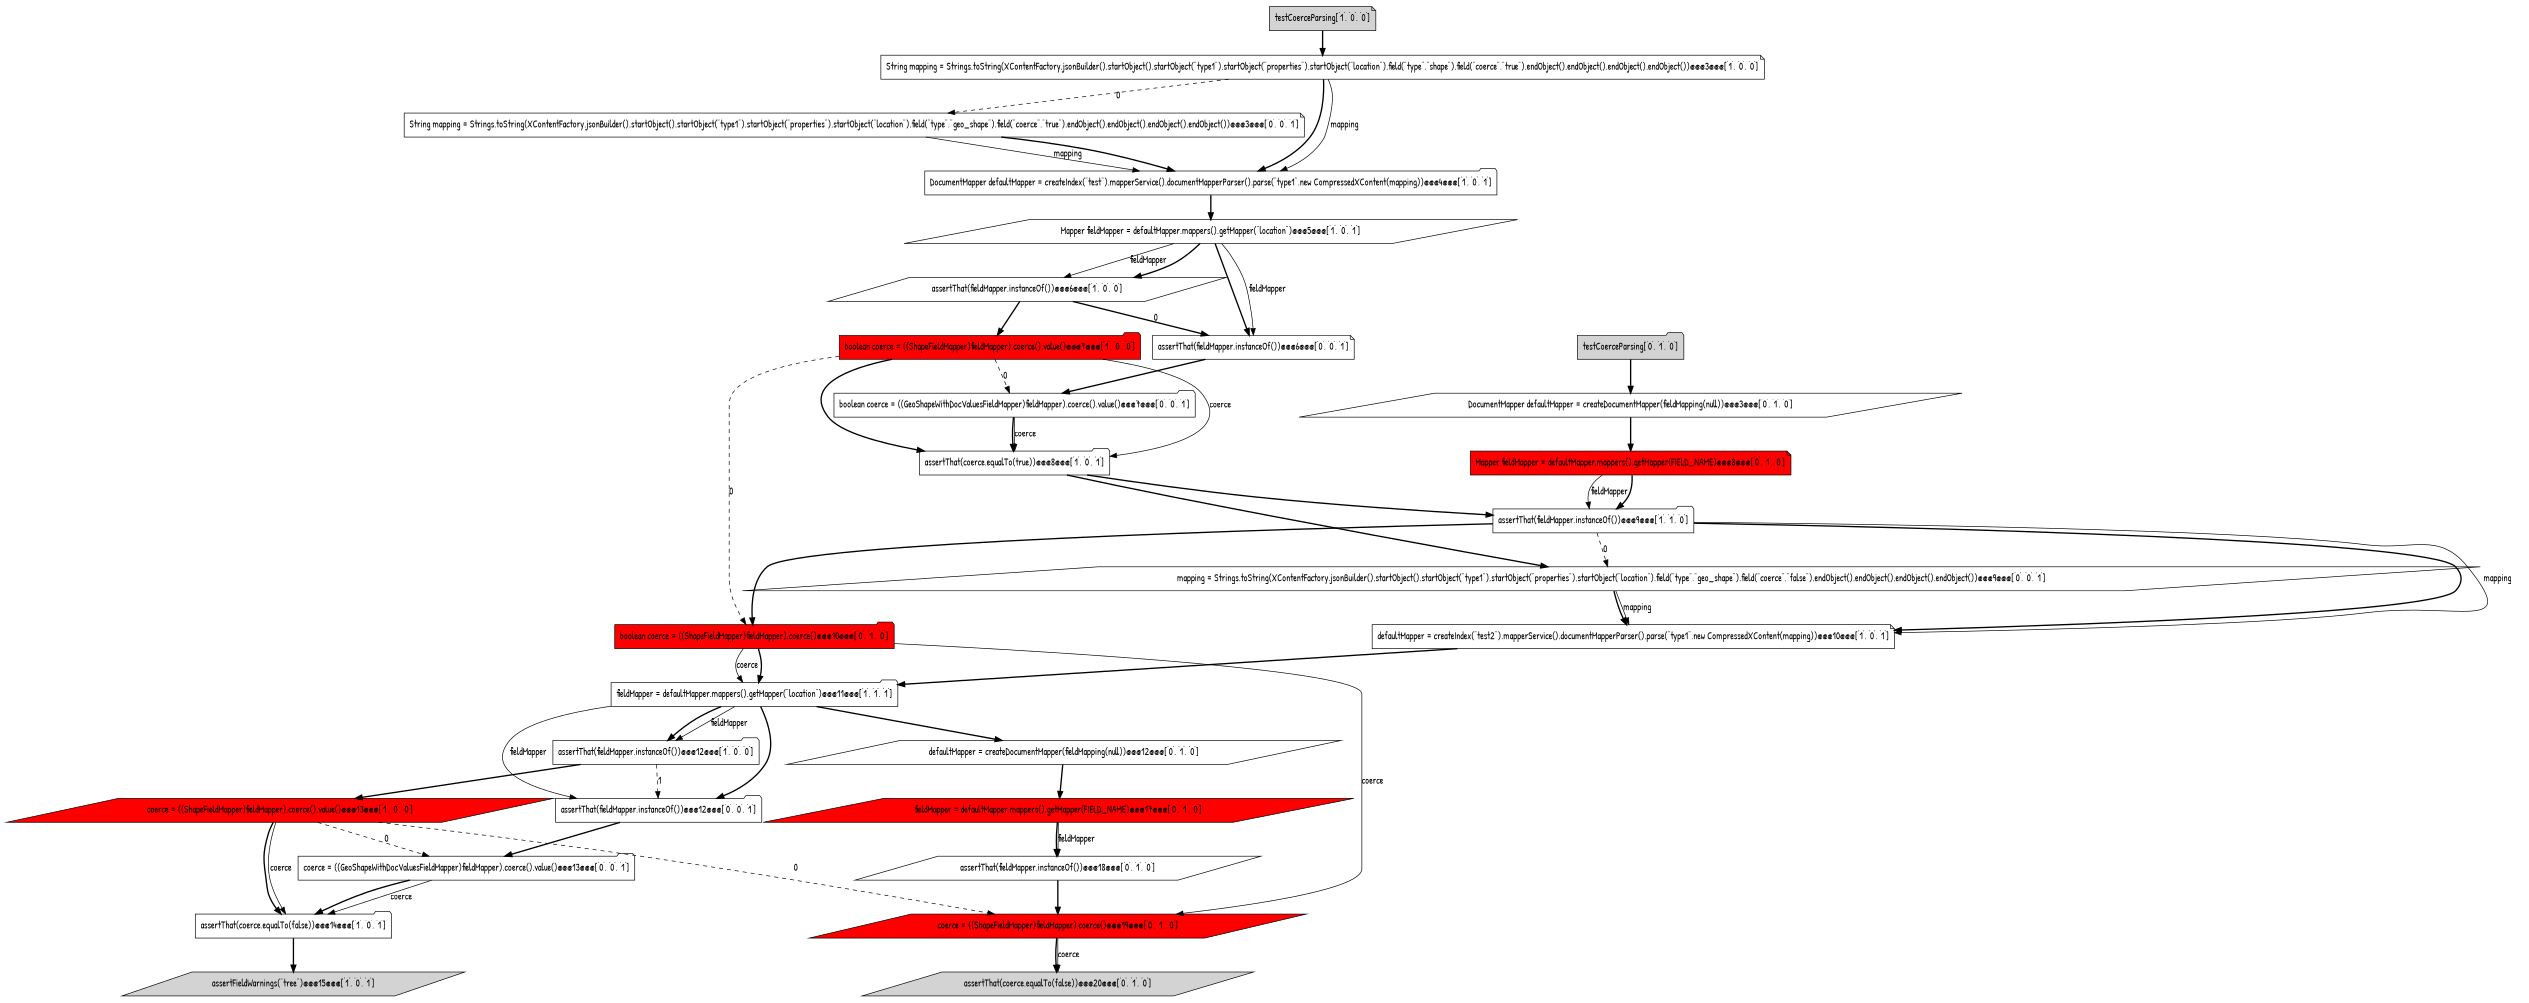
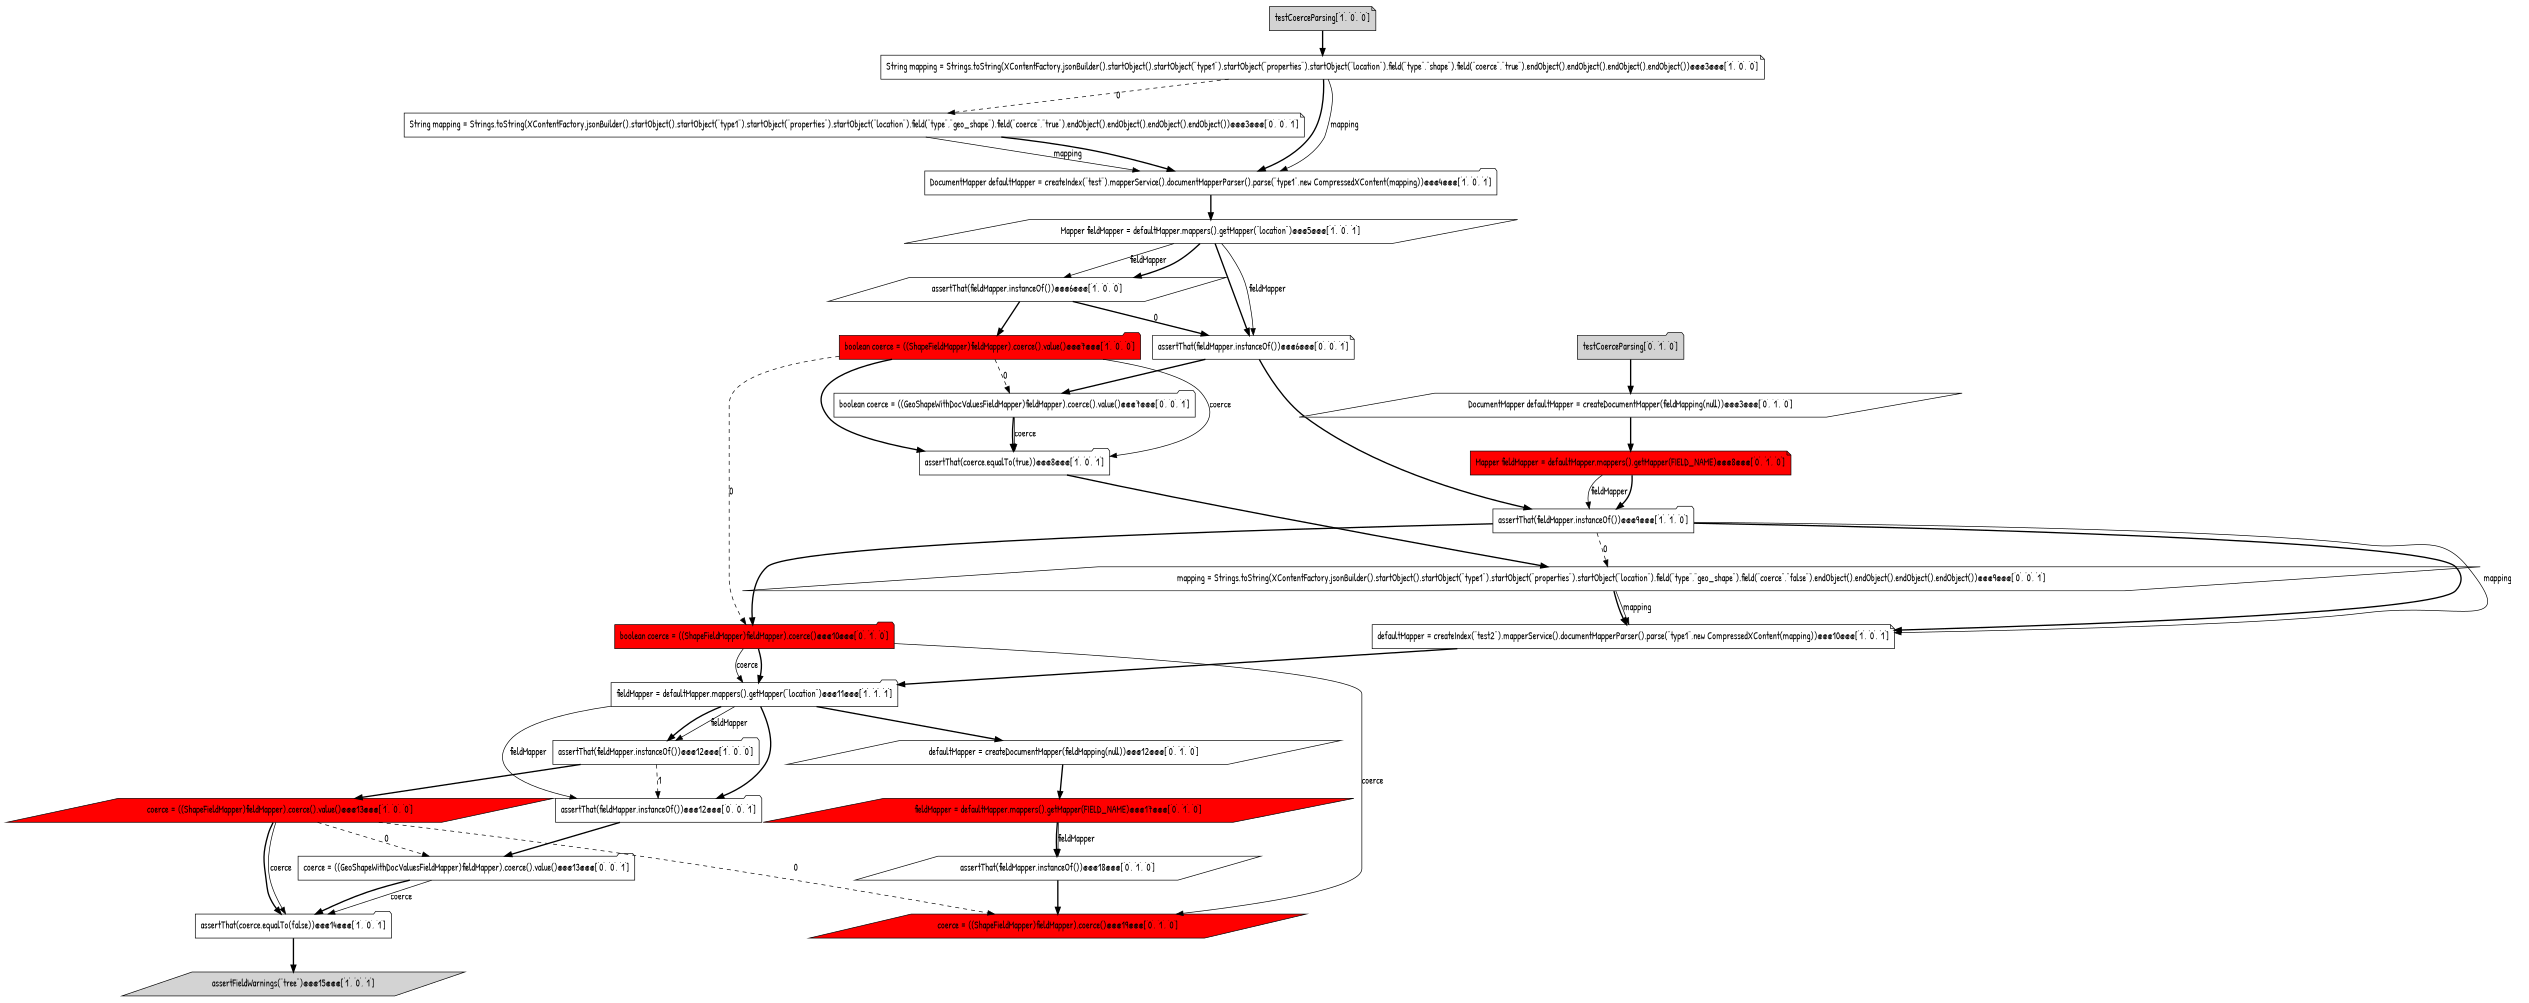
(1286, 500) -> (1376, 458)
(1058, 984) -> none
